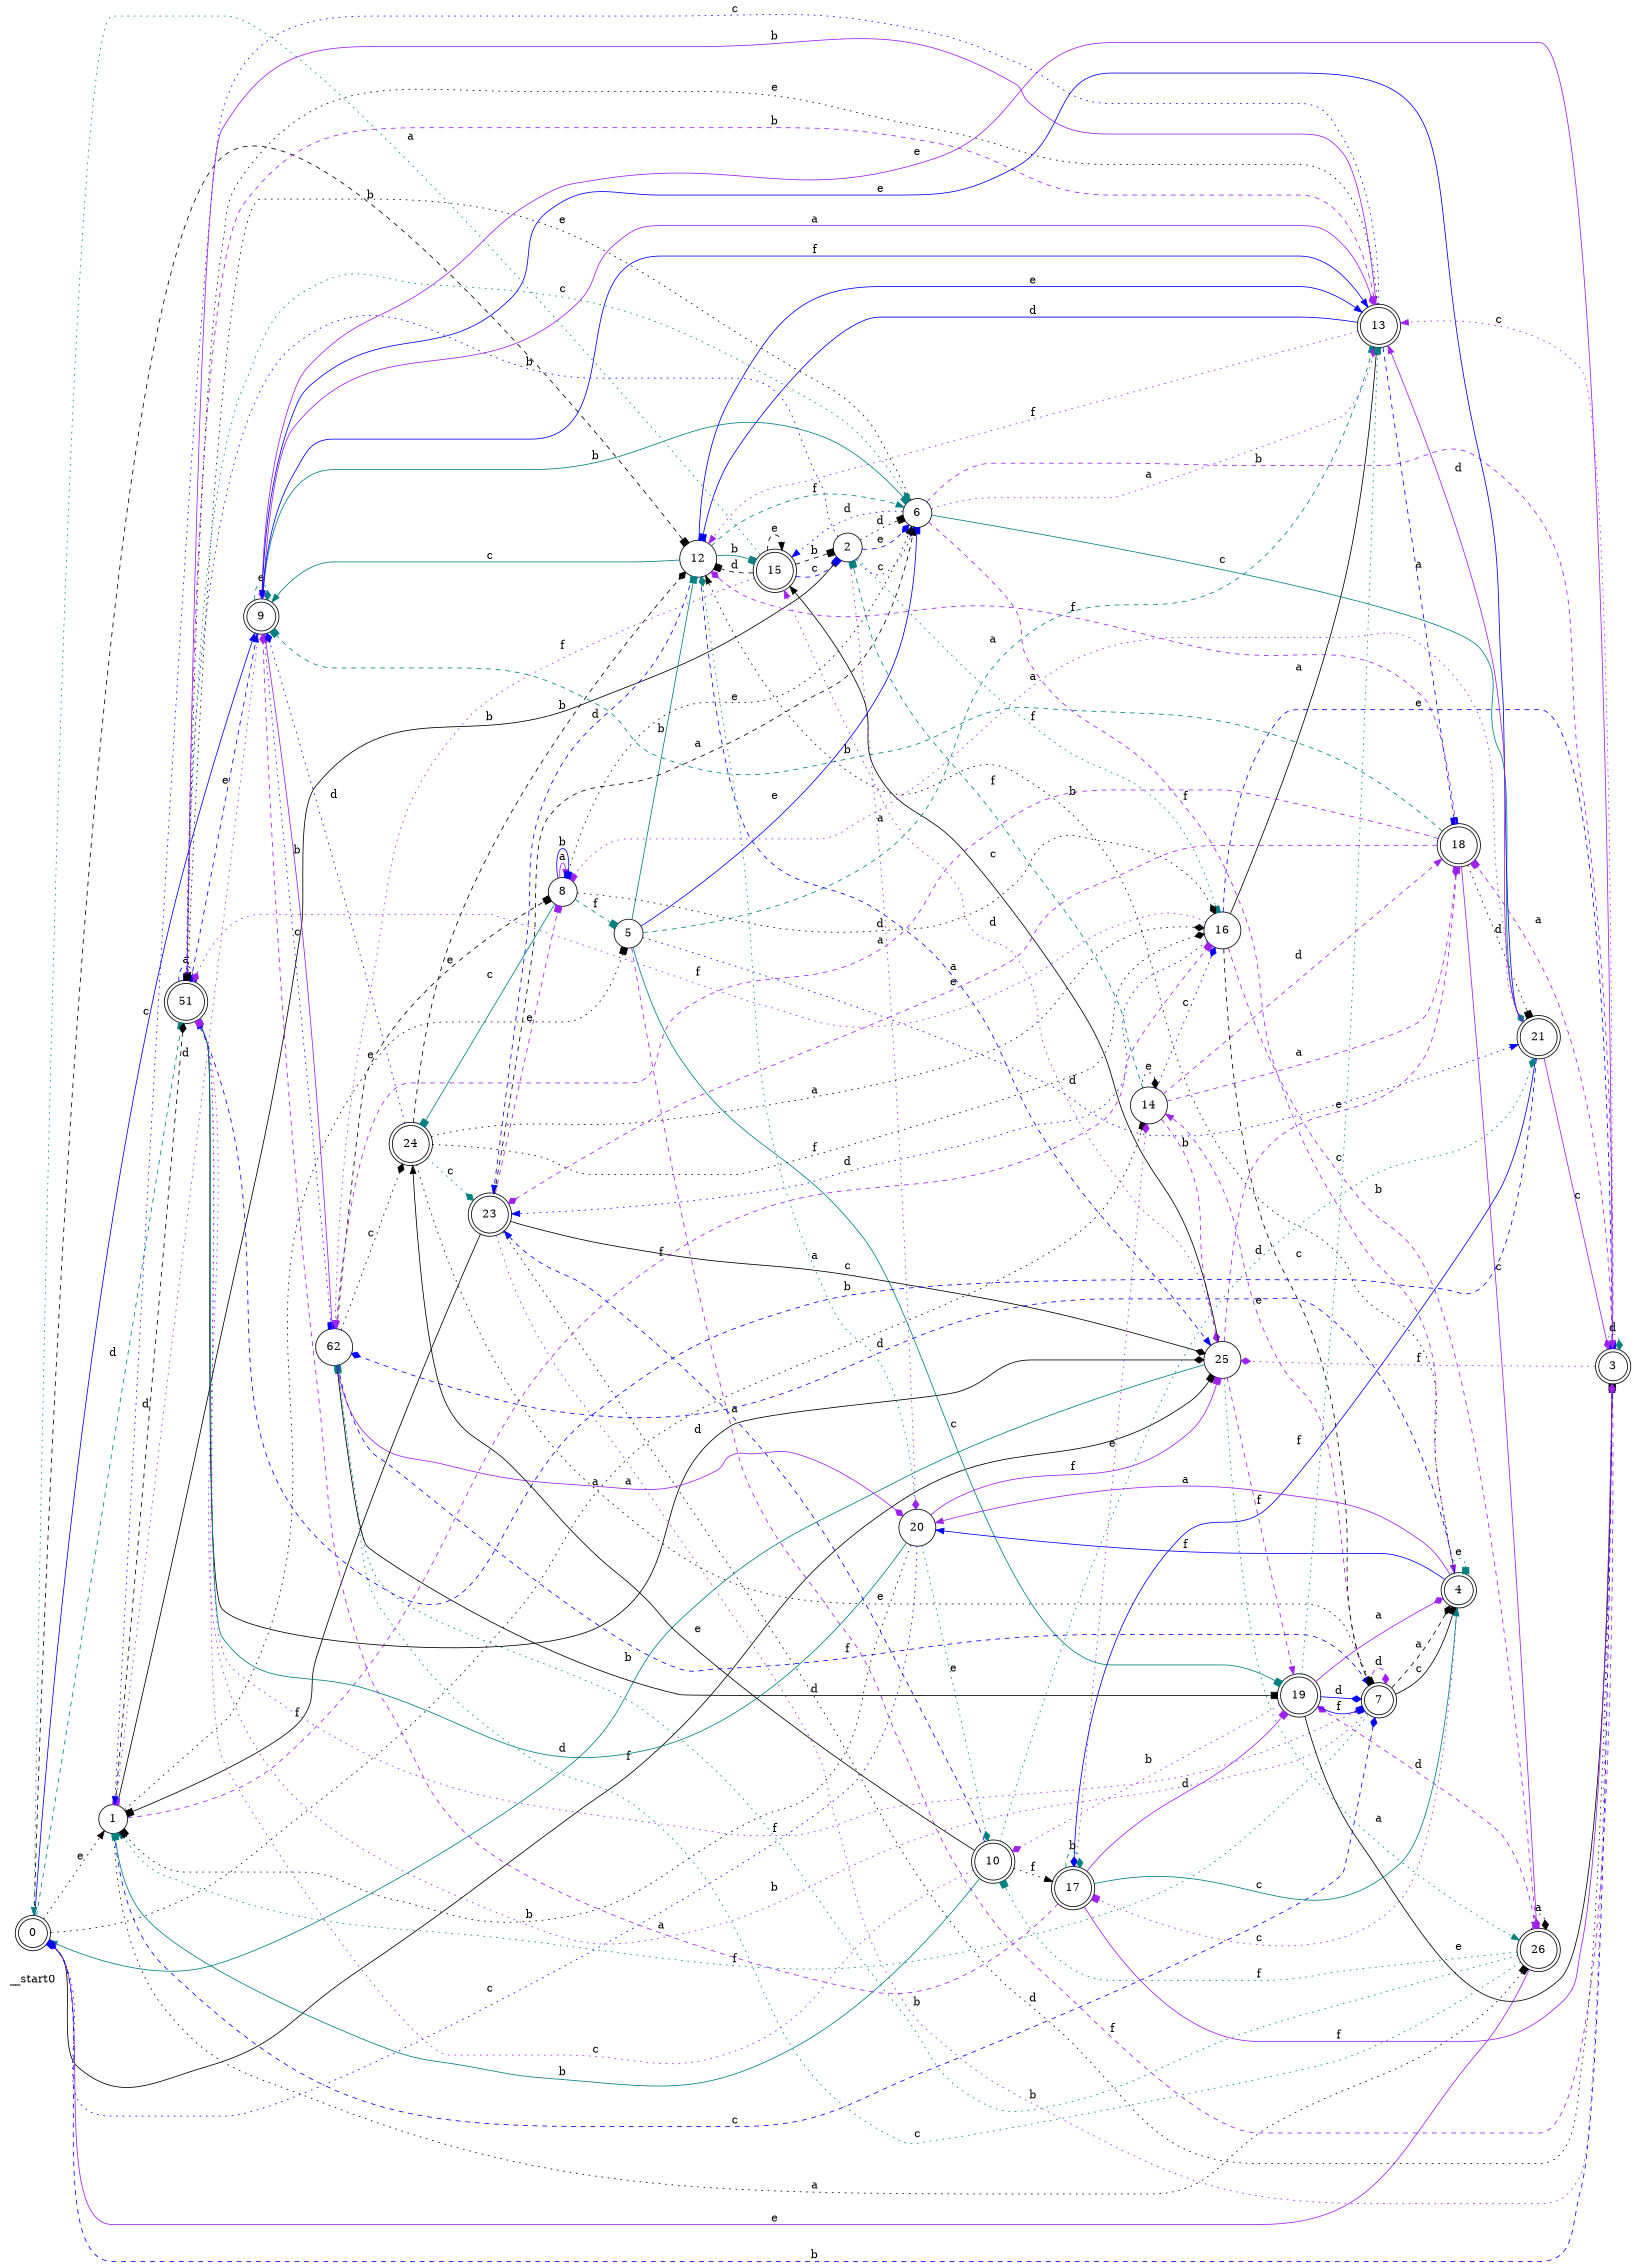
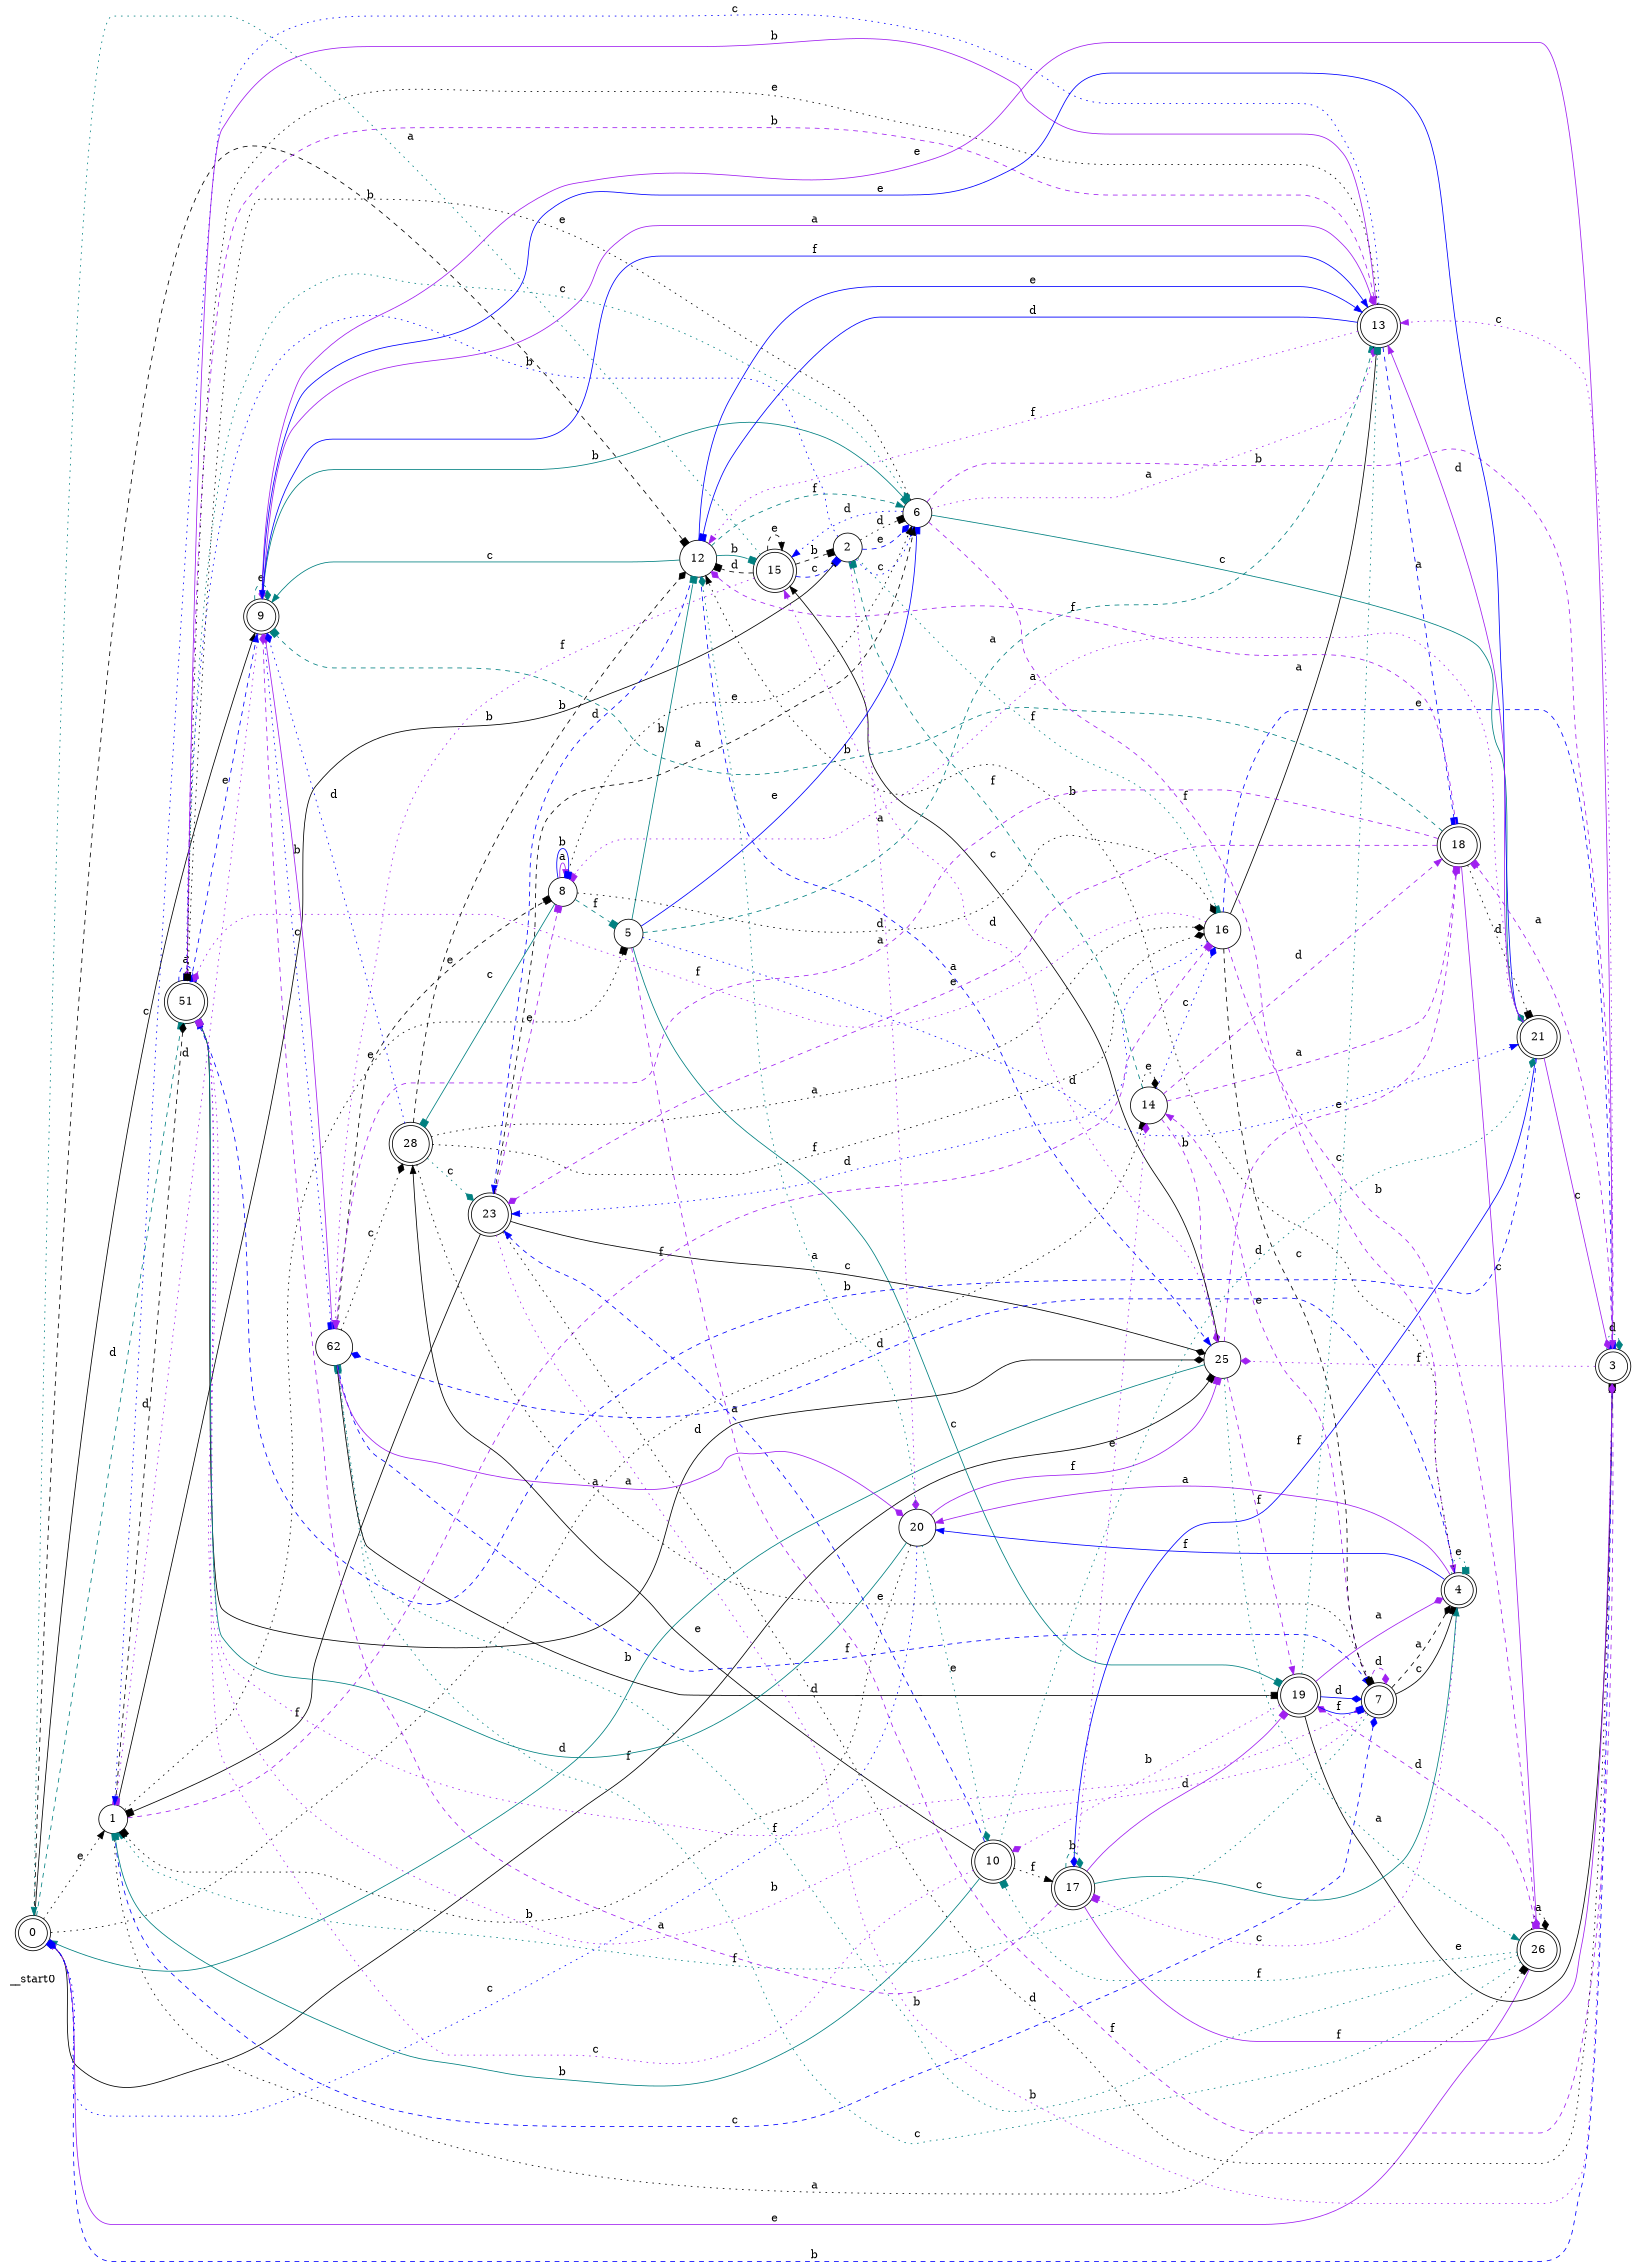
(411, 1144) -> (411, 1144)
(105, 1271) -> (105, 1271)
